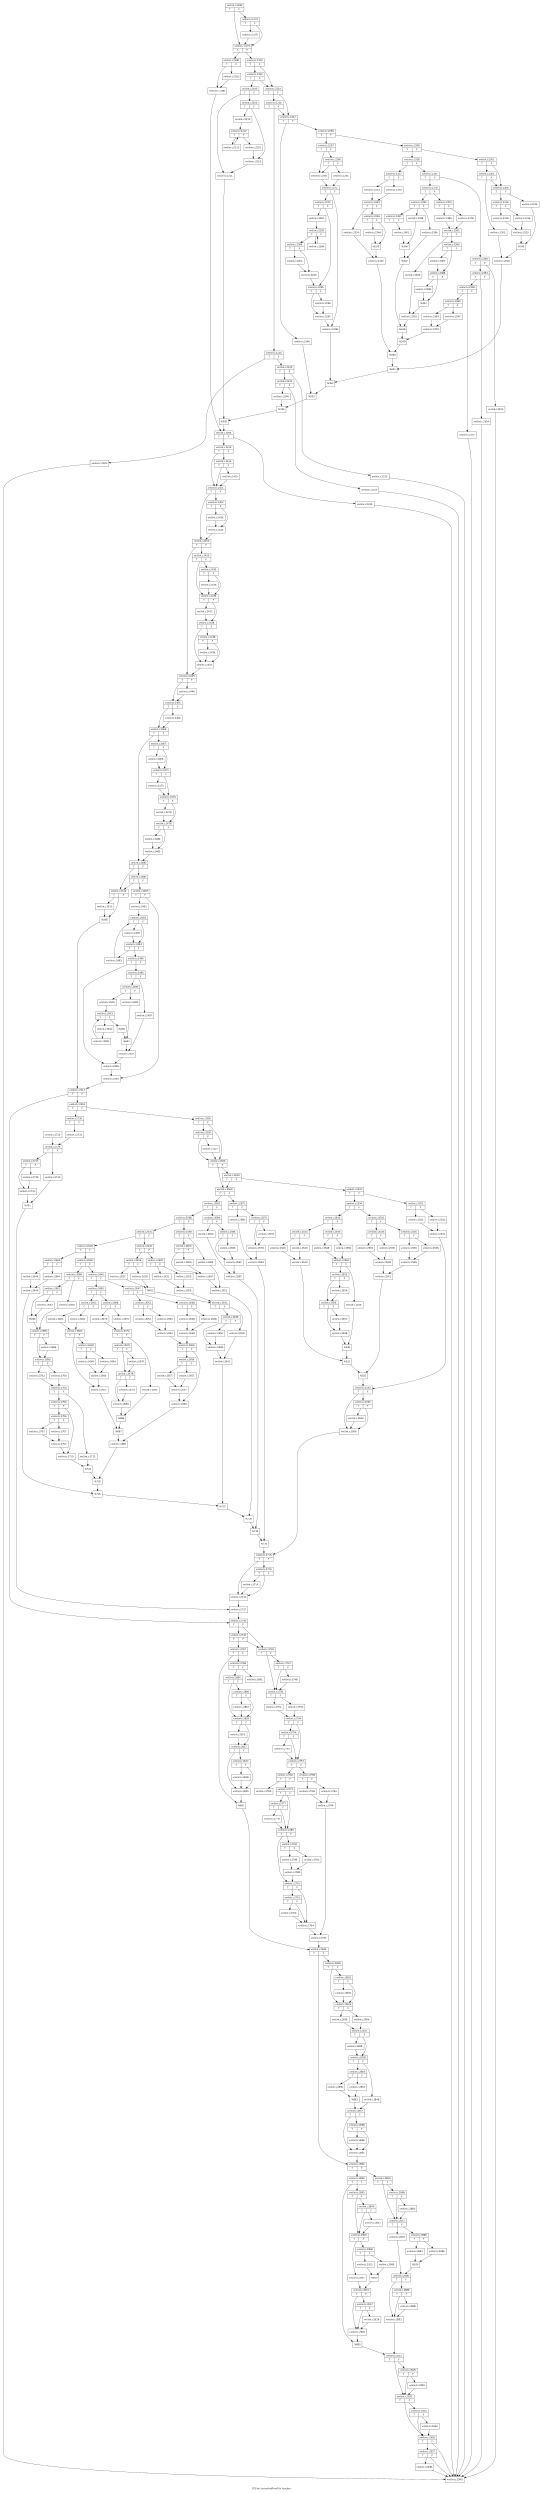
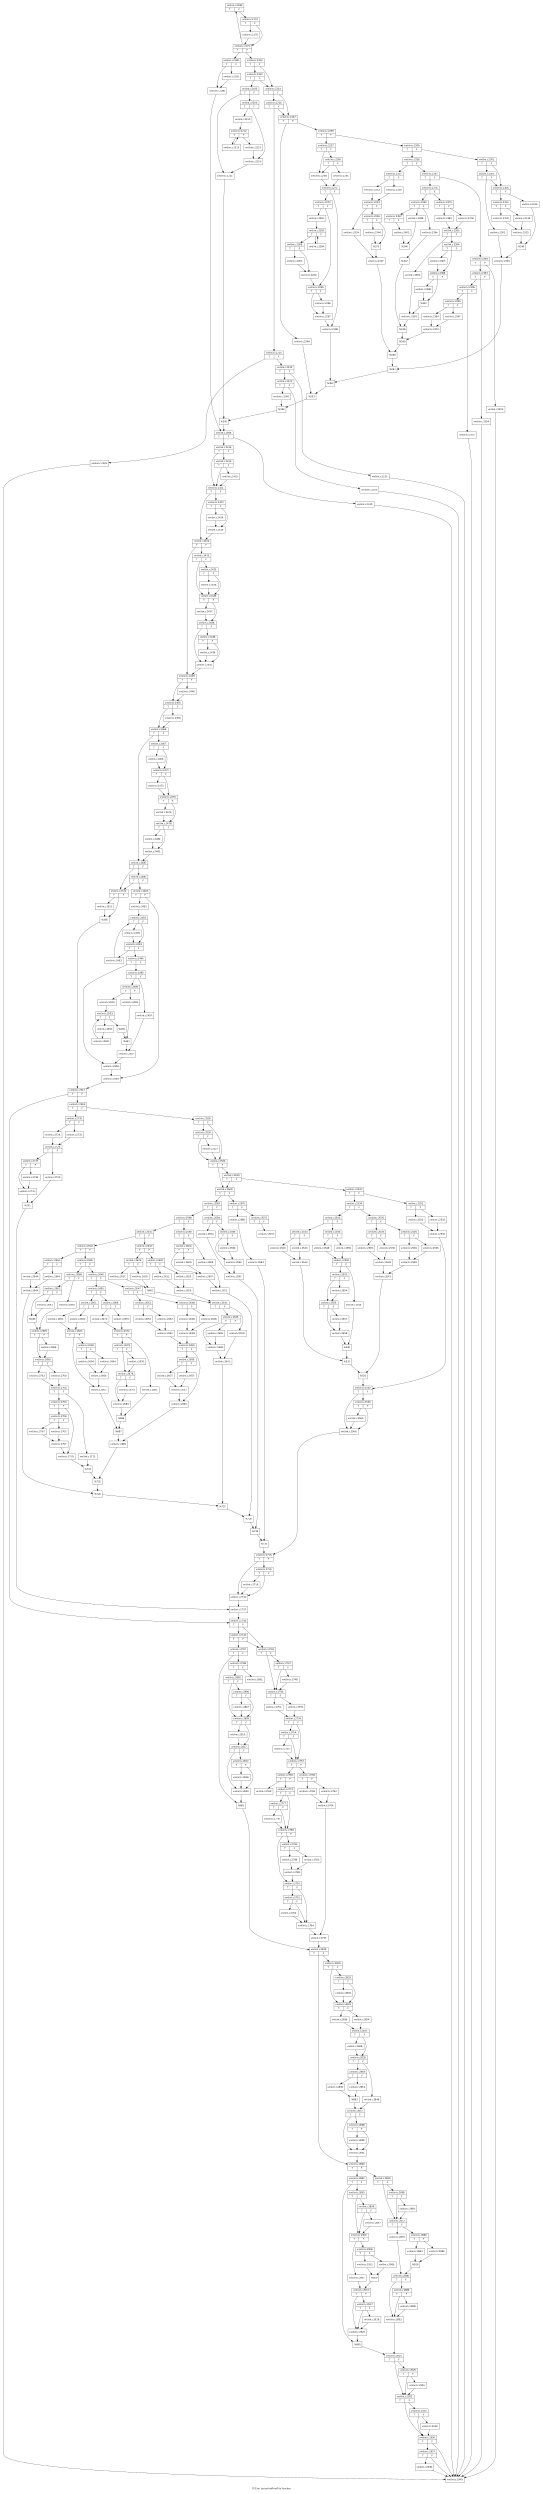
(236, 27) -> (239, 29)
(405, 253) -> none
none -> (64, 1128)
(256, 1248) -> none
